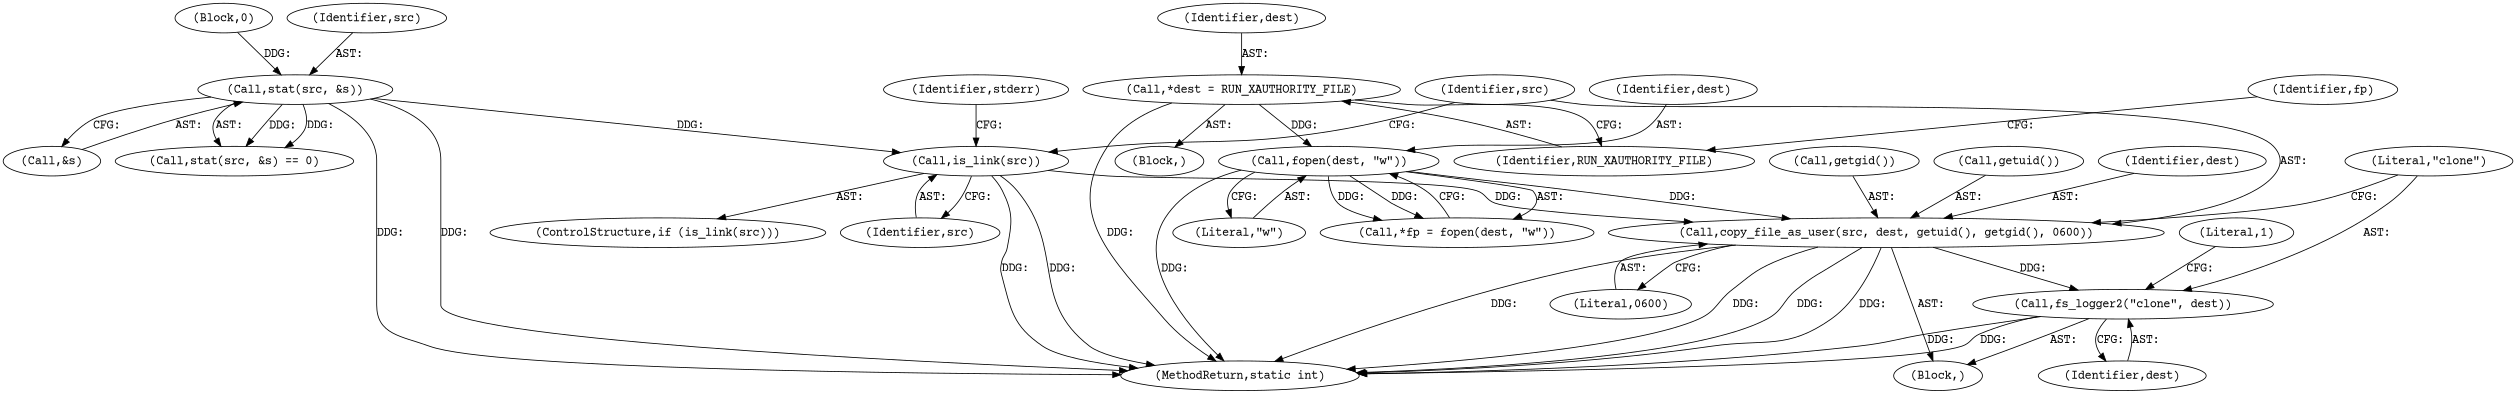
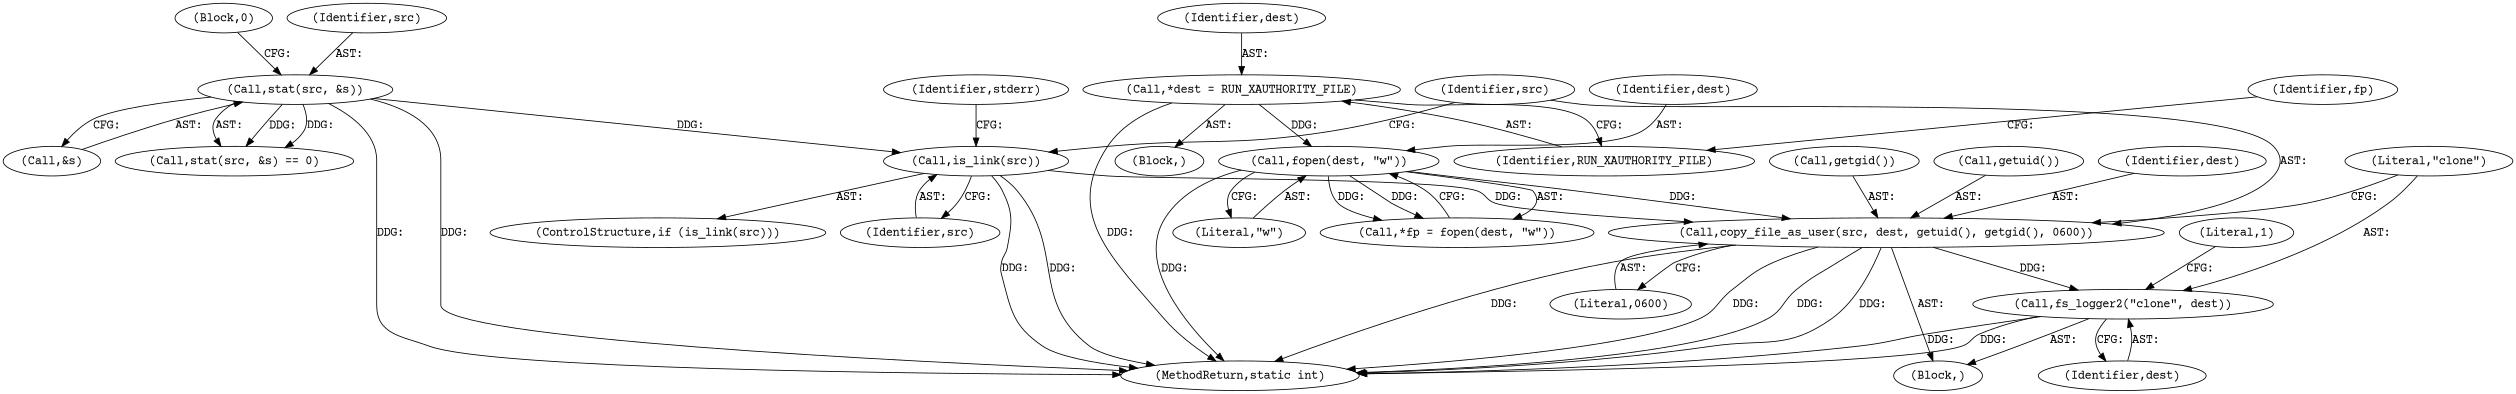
(281, 54) -> (281, 54)
